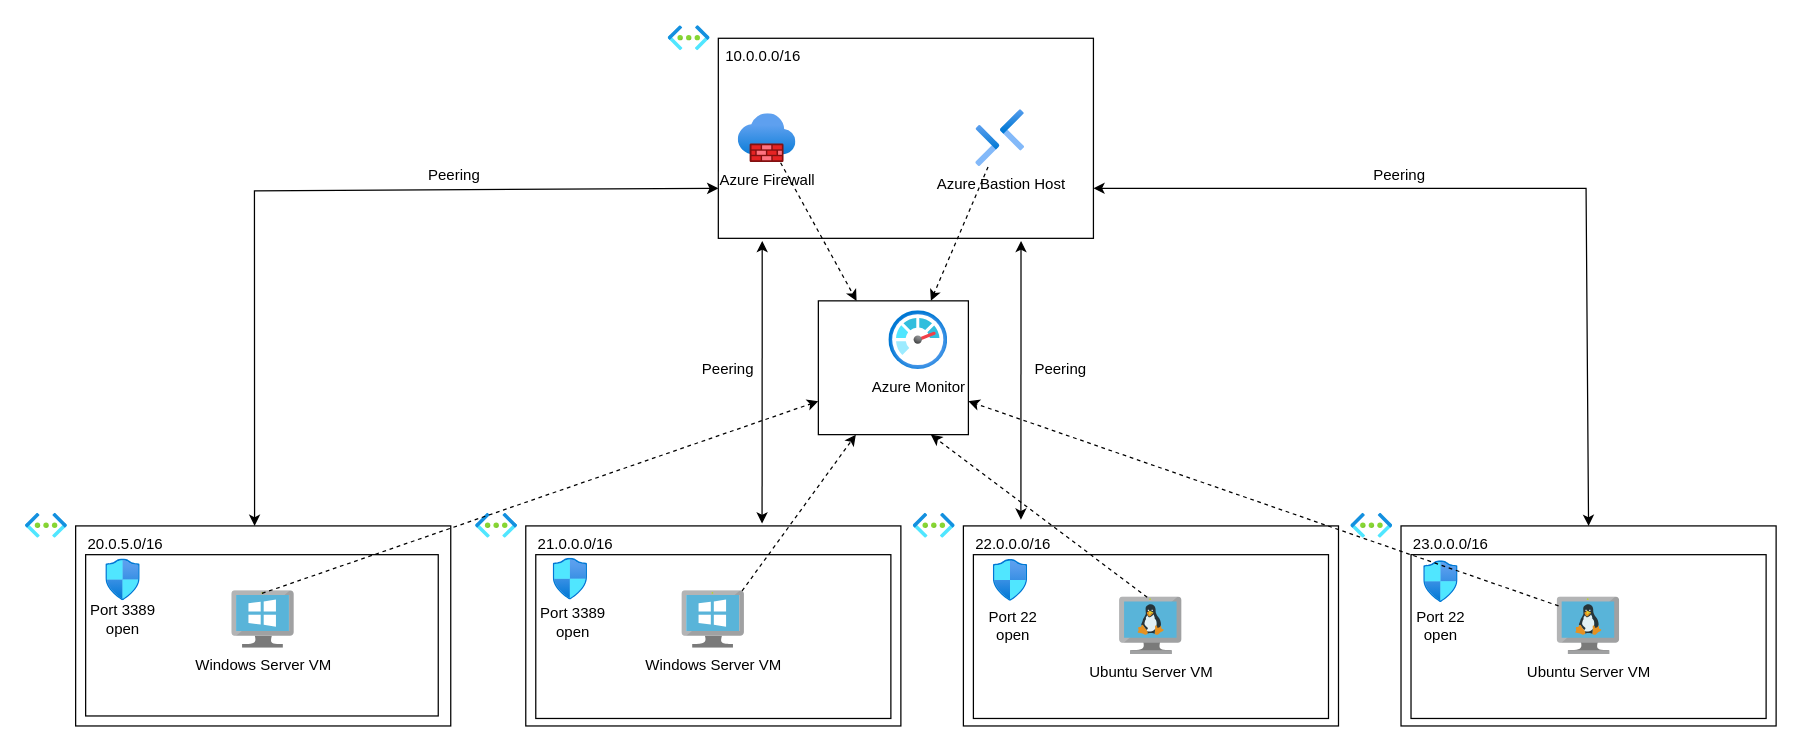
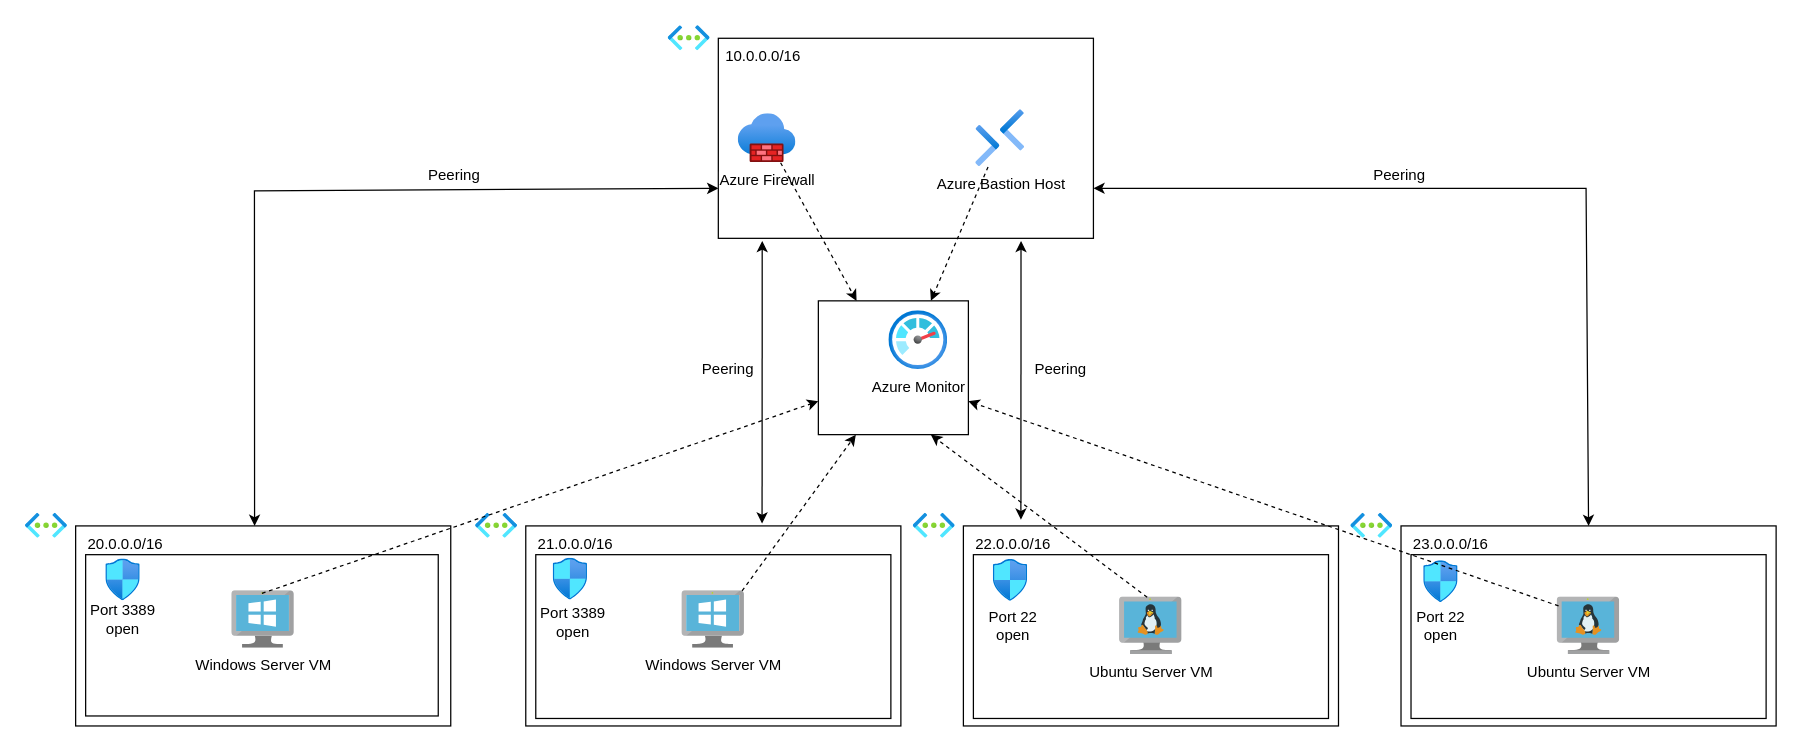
(126, 544) -> (126, 544)
